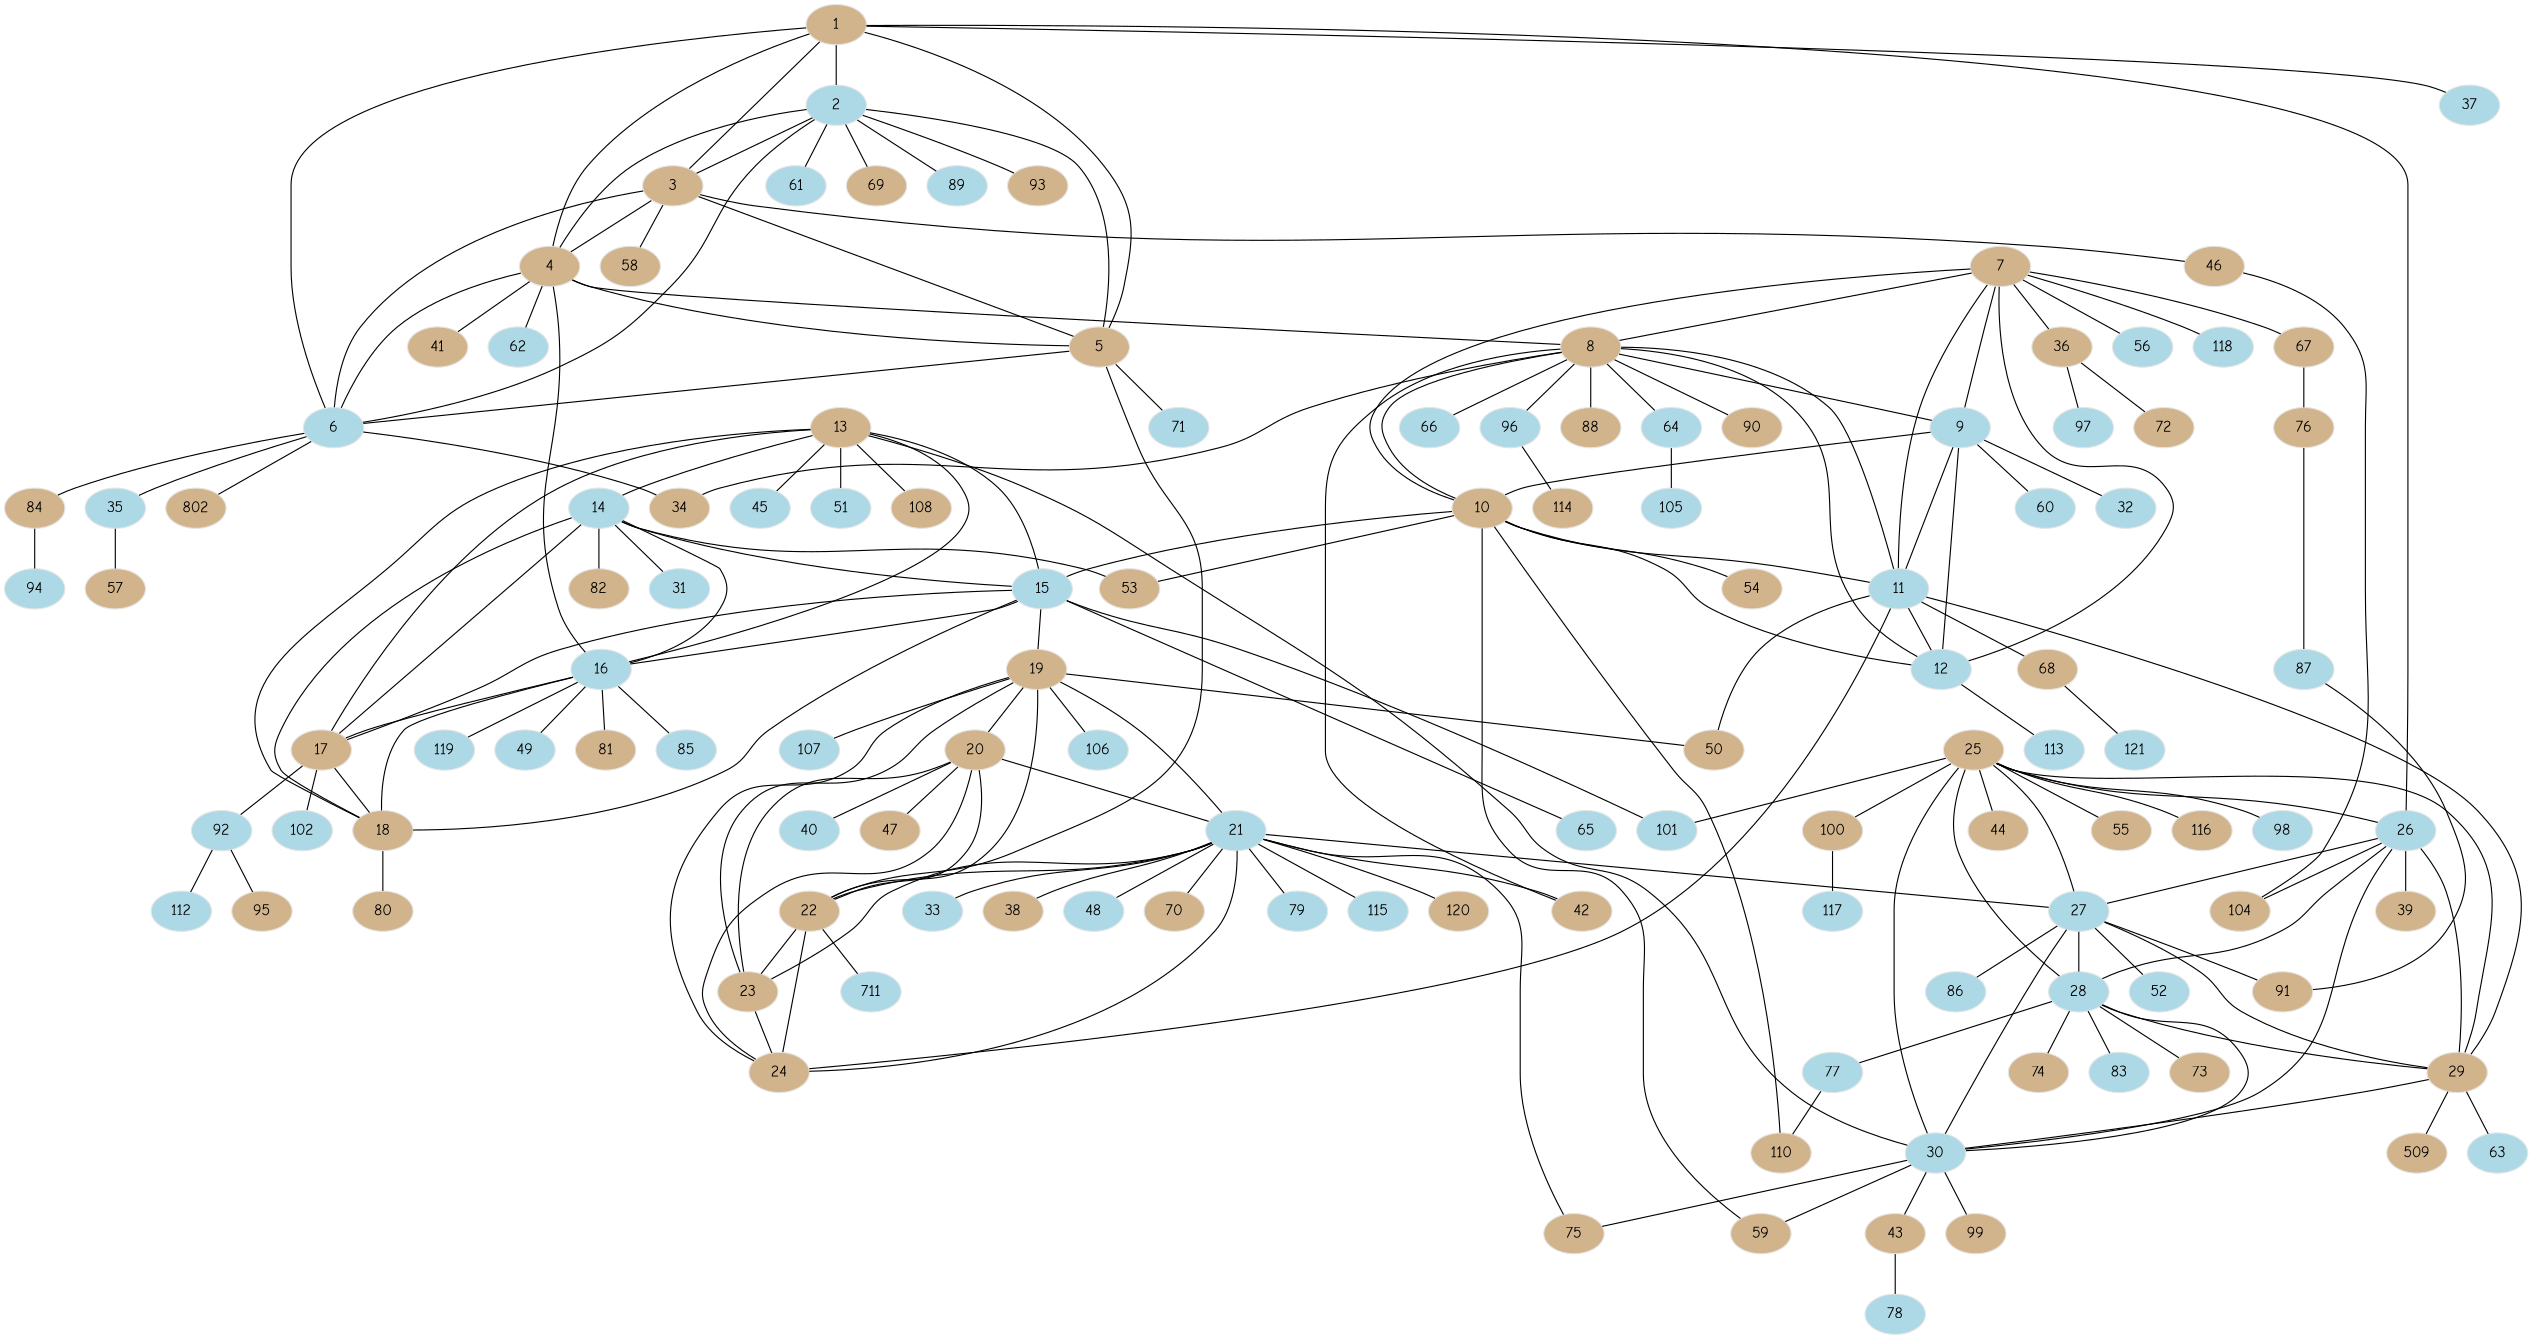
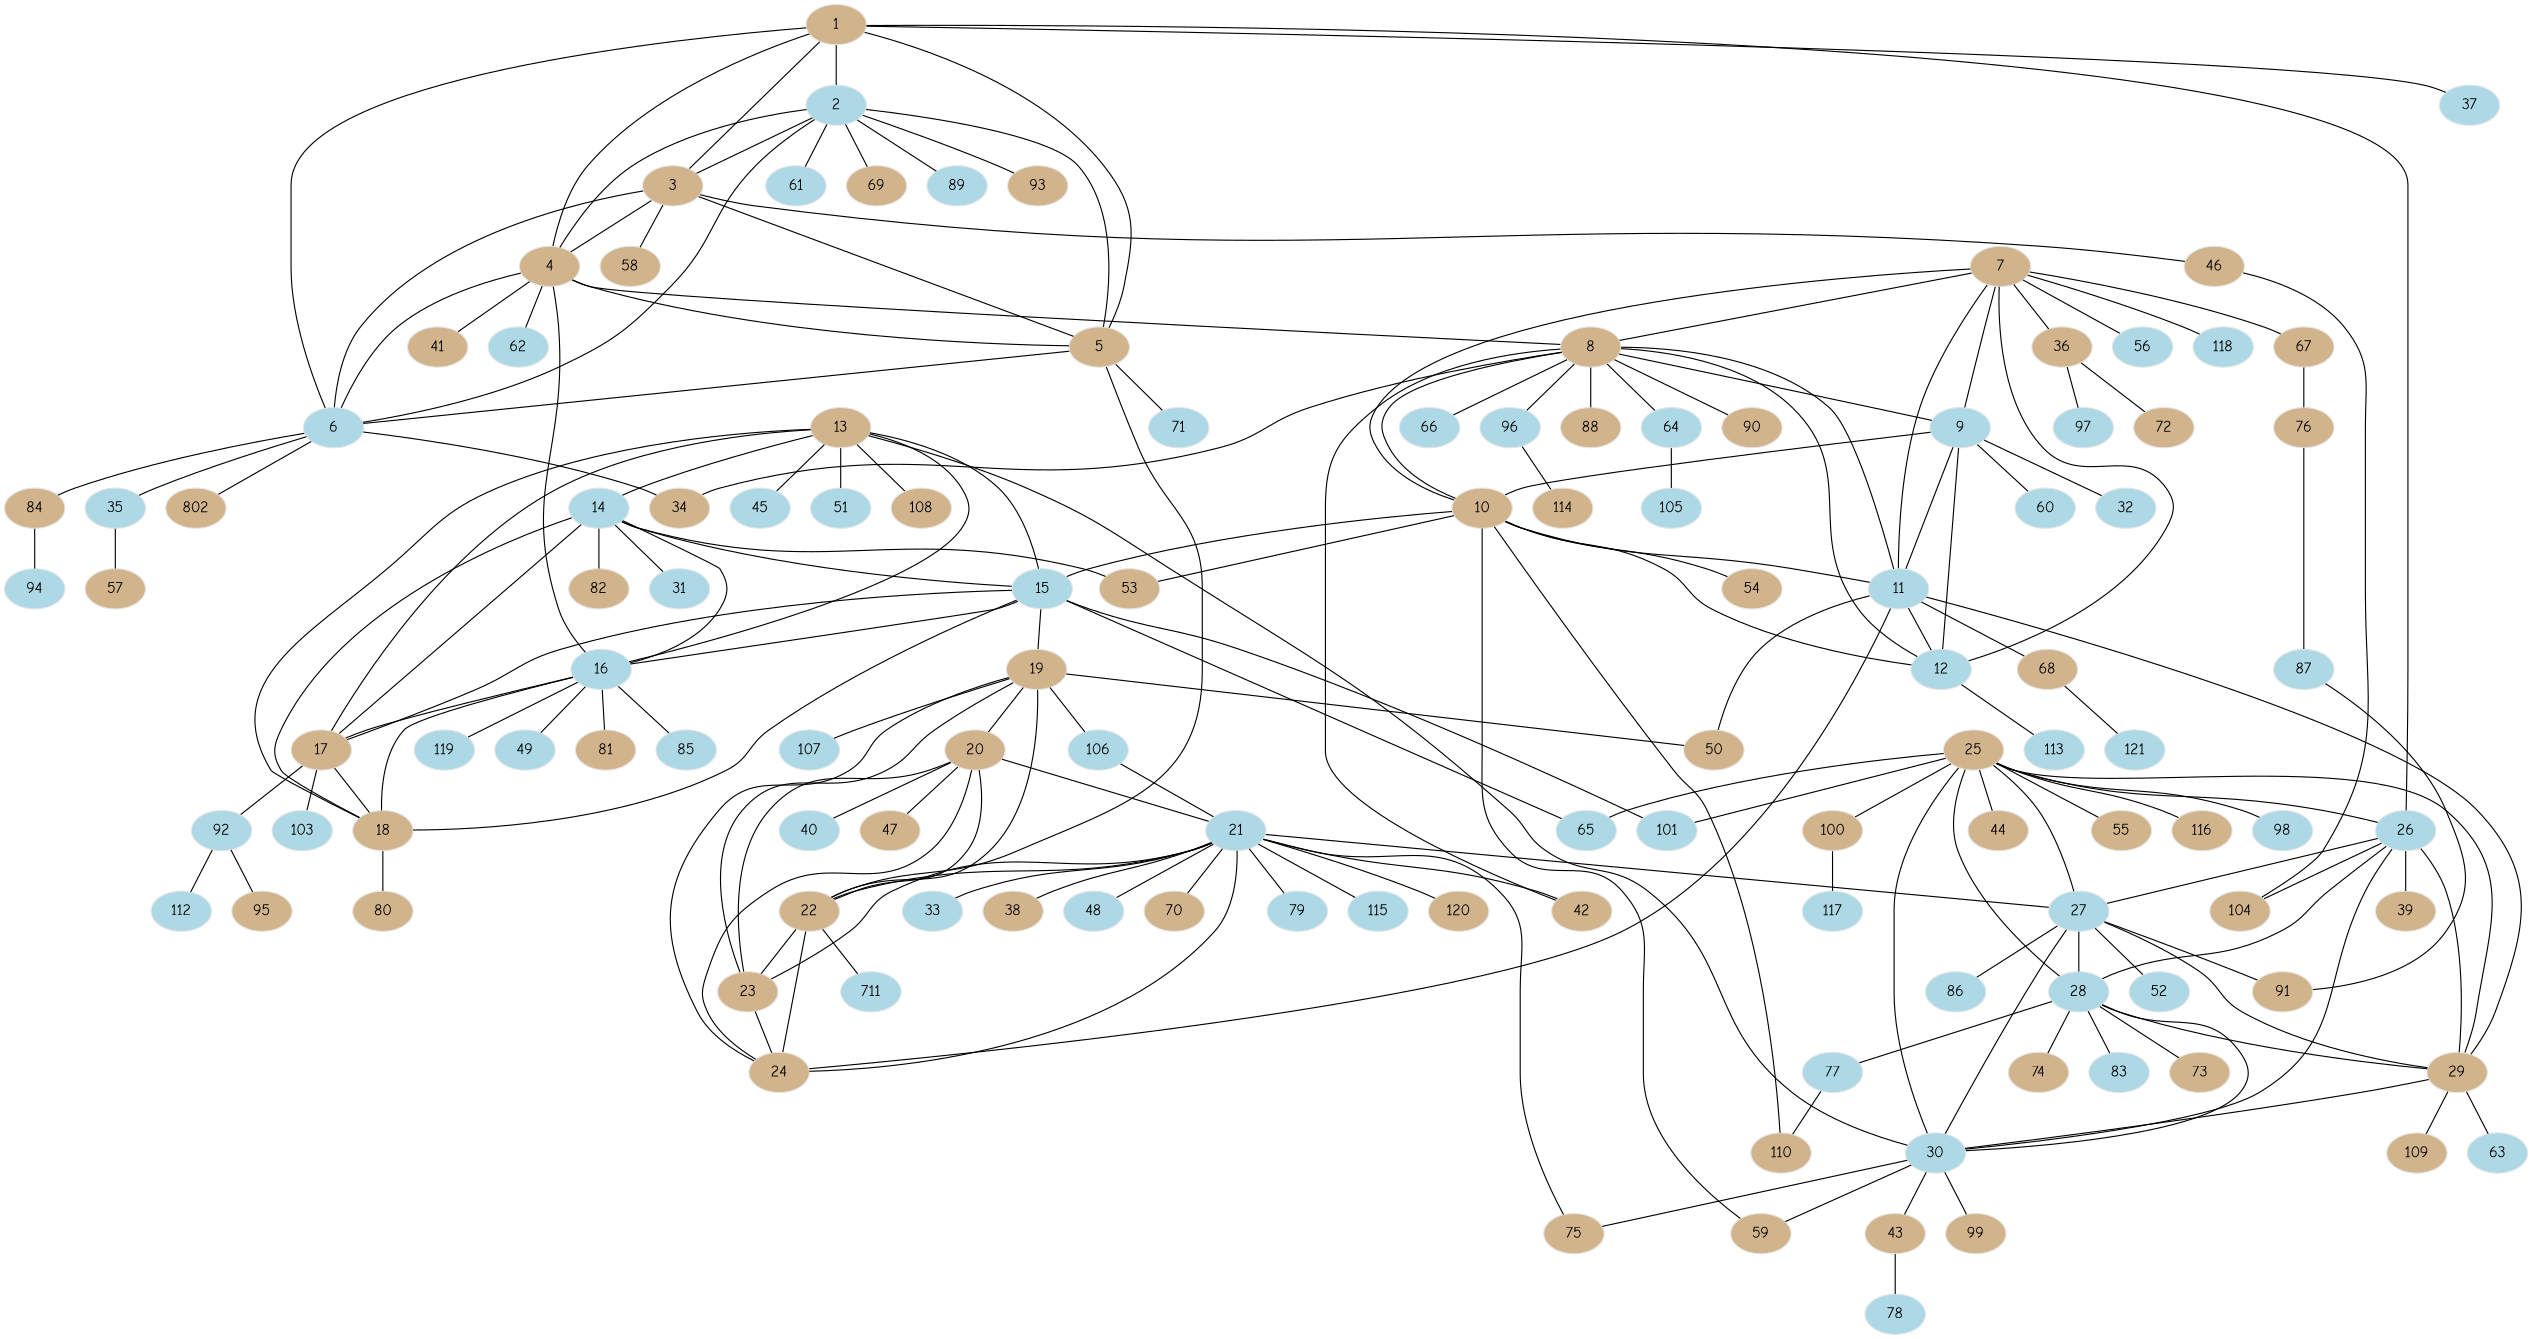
(1149, 738) -> (1167, 790)
none -> (1775, 776)
(302, 831) -> (302, 831)
(2417, 1153) -> (2417, 1153)
